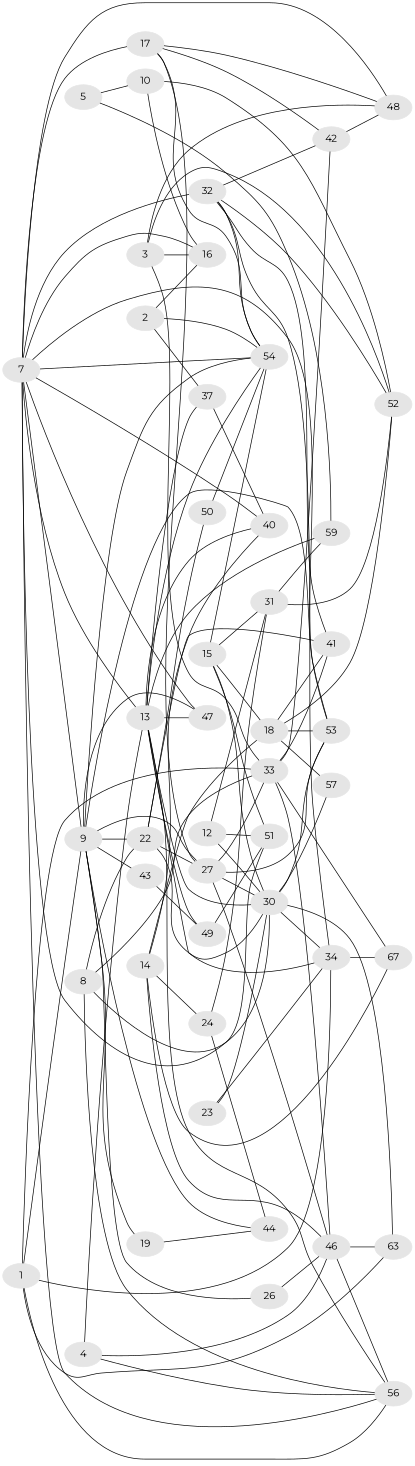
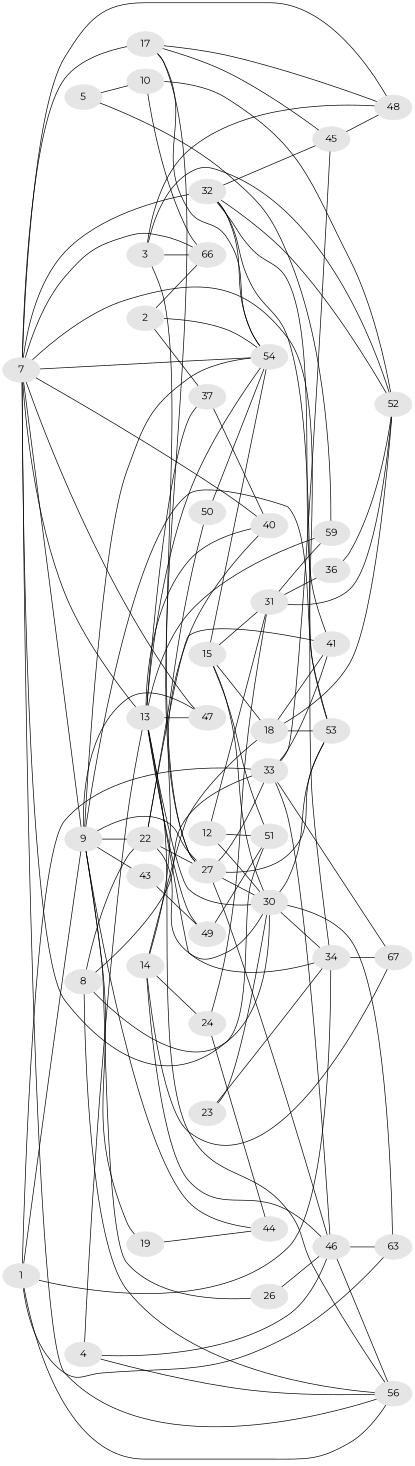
(331, 139) -> (331, 139)
(207, 255) -> (207, 255)
(168, 475) -> (171, 444)
none -> (331, 570)
(331, 785) -> none
